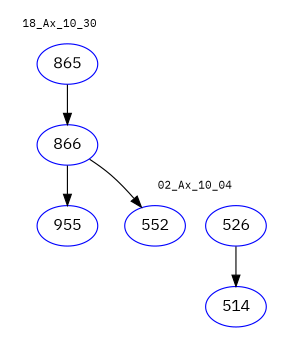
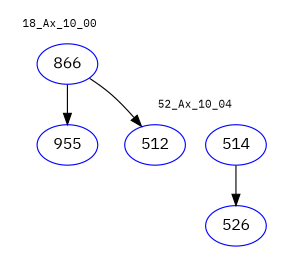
(60, 24) -> (60, 24)
(67, 64) -> none
(196, 186) -> (196, 105)
(155, 226) -> (155, 145)
(236, 261) -> (236, 180)
